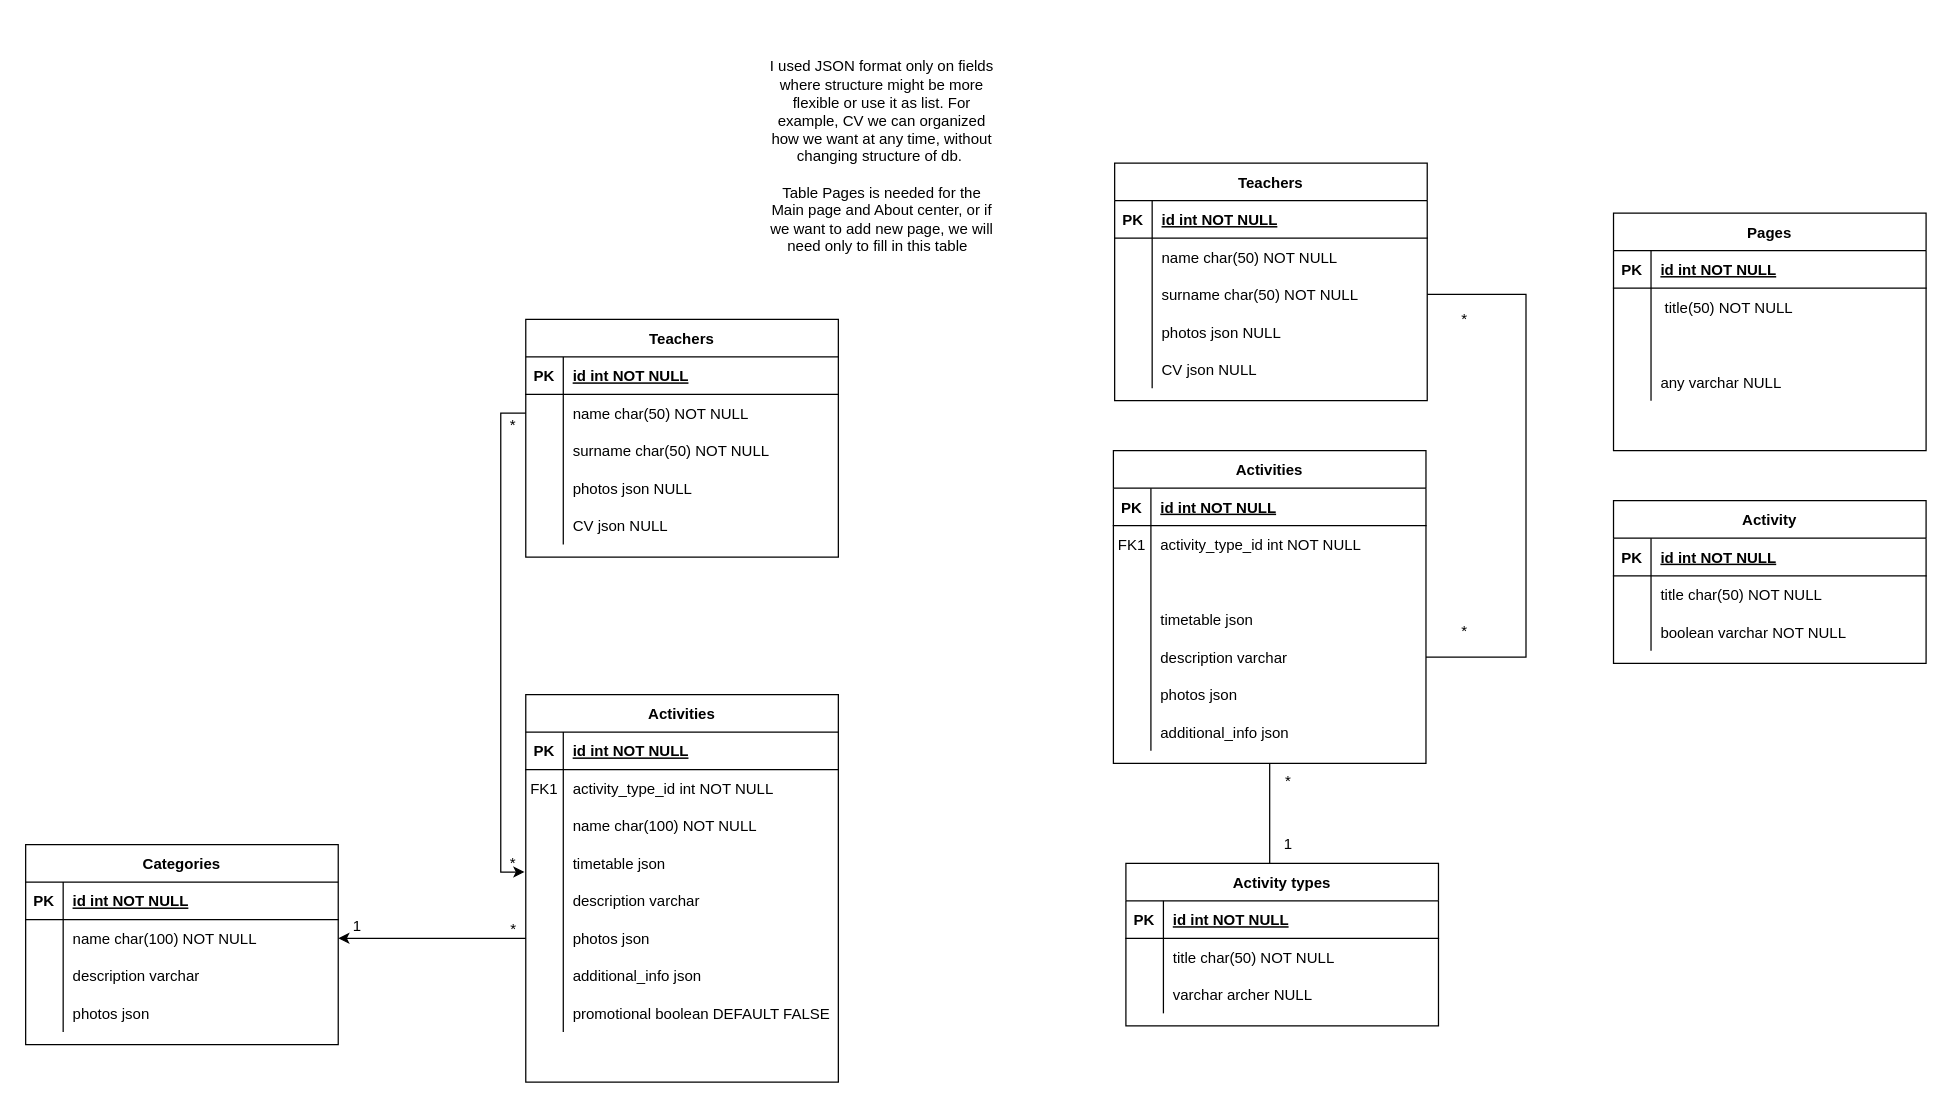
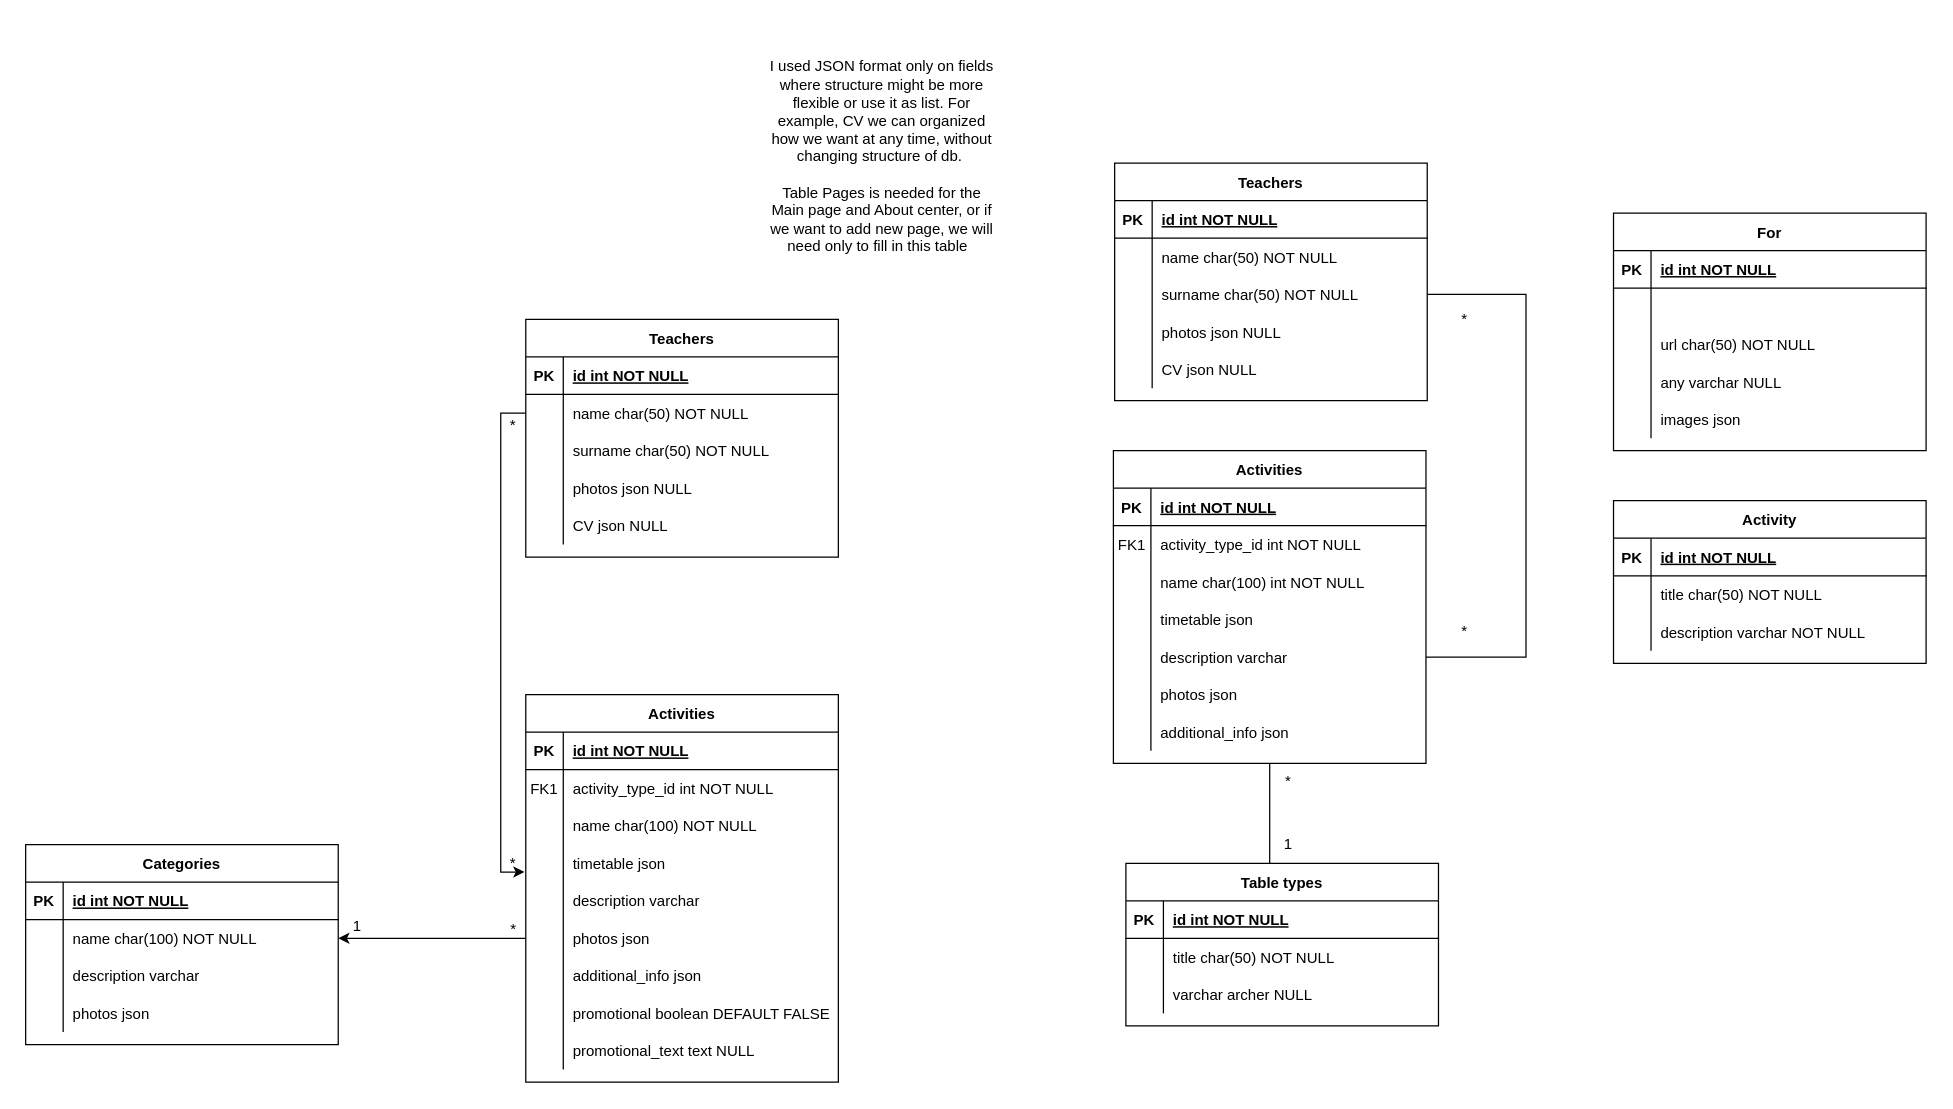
(1769, 233) -> (1769, 233)
(1788, 307) -> none
none -> (1788, 344)
none -> (1788, 419)
none -> (1288, 582)
(1753, 633) -> (1768, 633)
(1281, 883) -> (1281, 883)
none -> (701, 1051)
